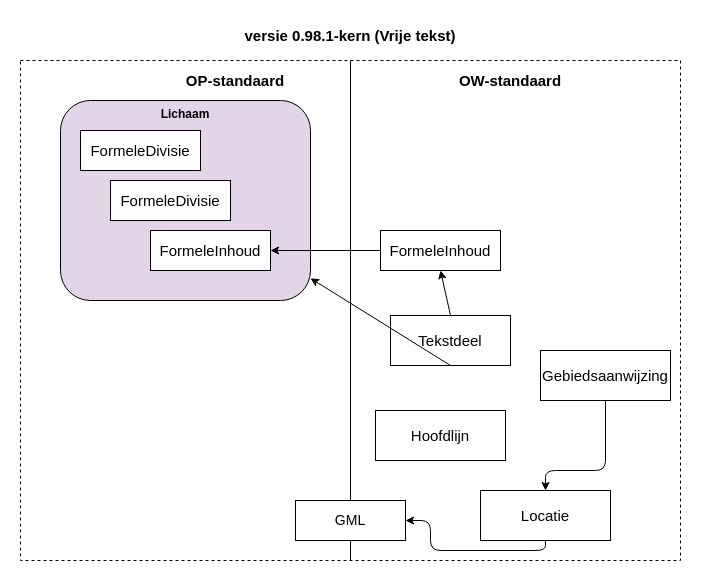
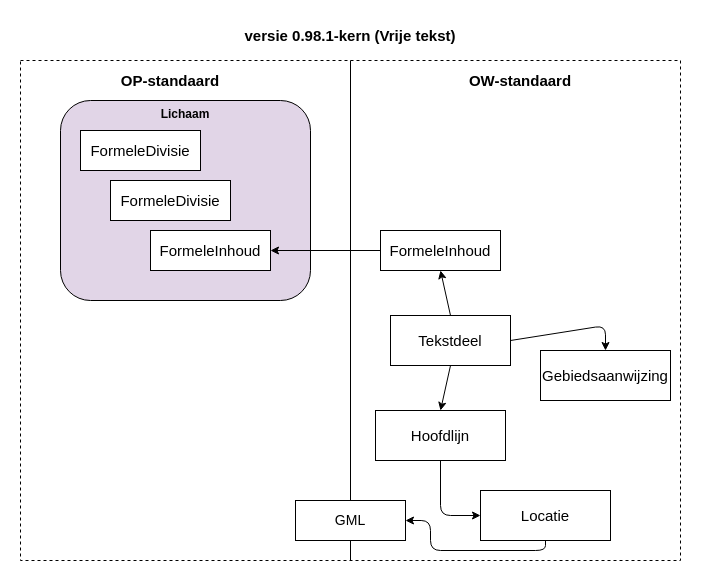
(236, 81) -> (171, 81)
(511, 81) -> (521, 81)
(383, 324) -> (446, 384)
none -> (562, 332)
(605, 466) -> none
none -> (441, 500)
